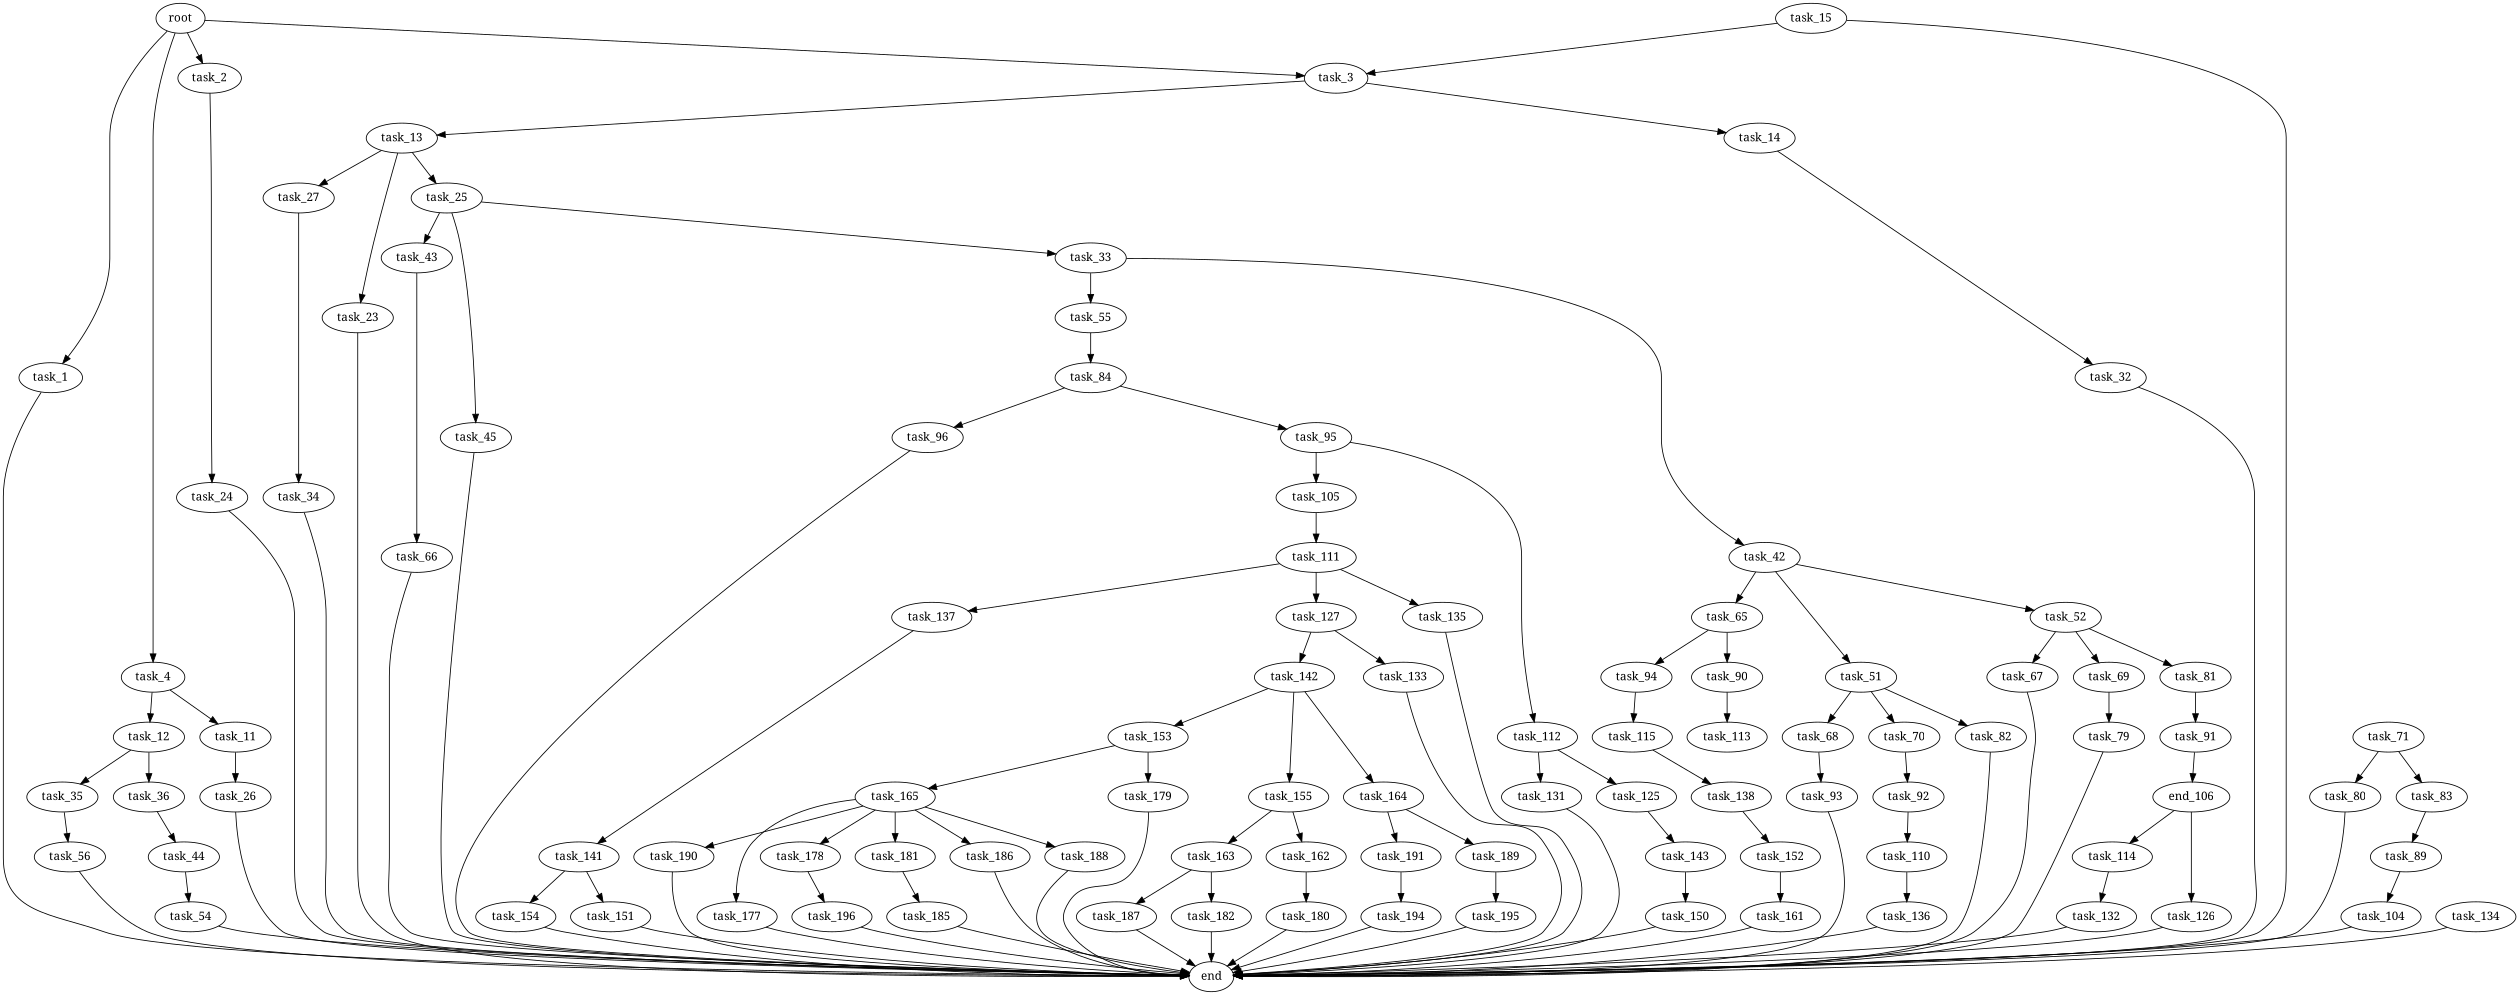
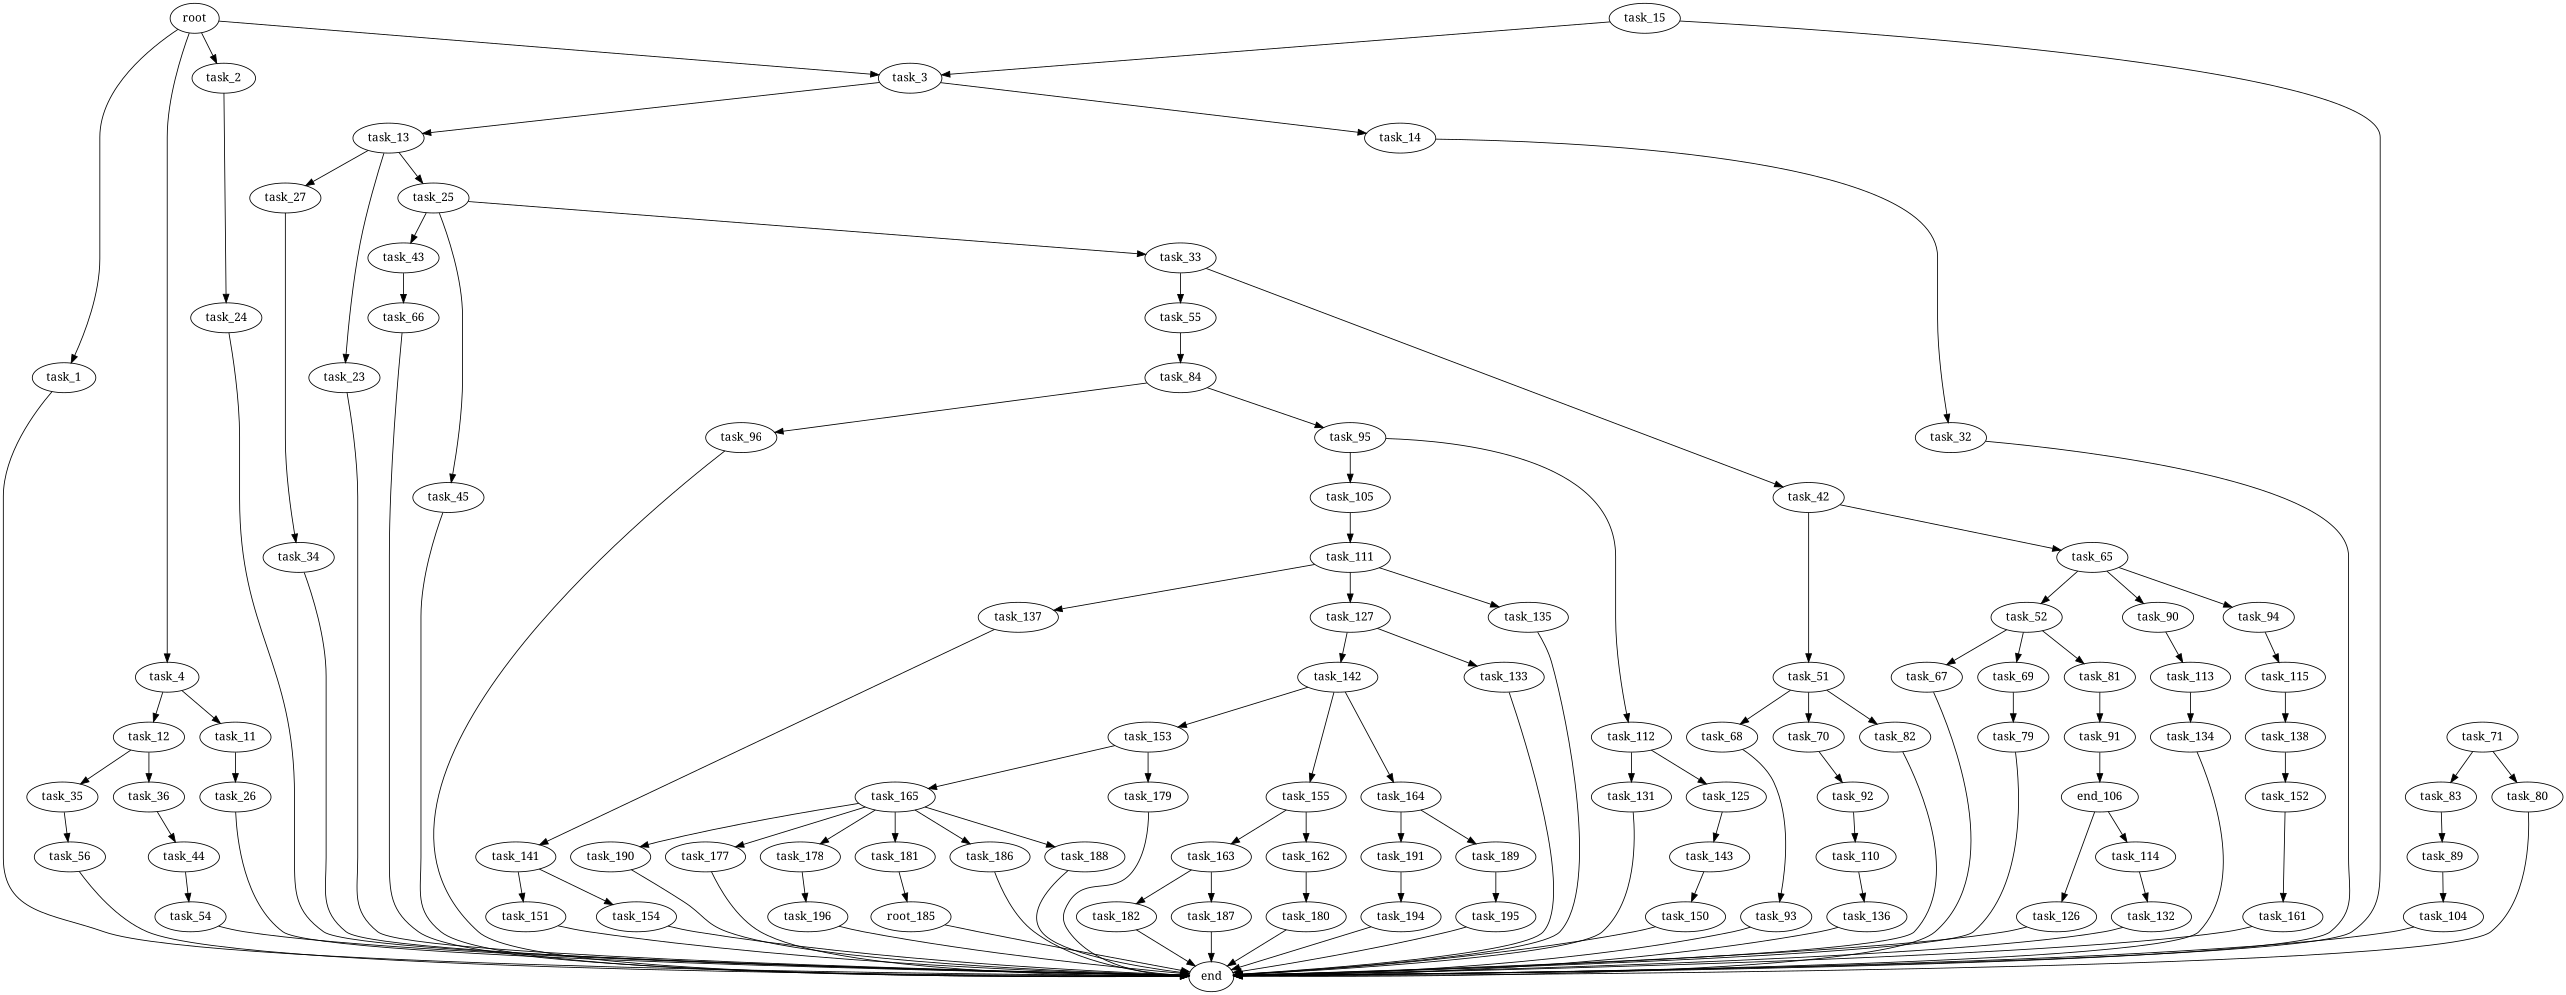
(1911, 587) -> (2063, 584)
none -> (2191, 703)
(927, 917) -> (911, 917)
